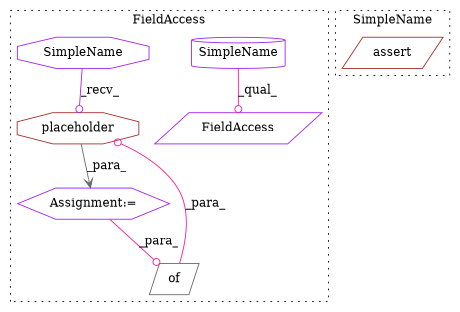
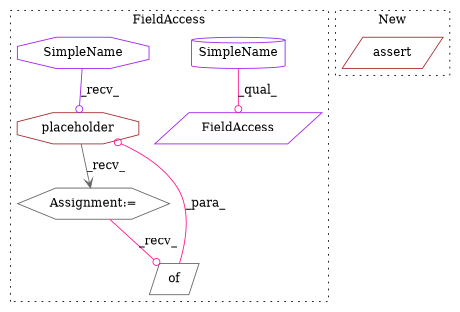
(393, 20) -> (393, 20)
(107, 166) -> (106, 166)
(94, 204) -> (94, 204)
(159, 241) -> (158, 241)
